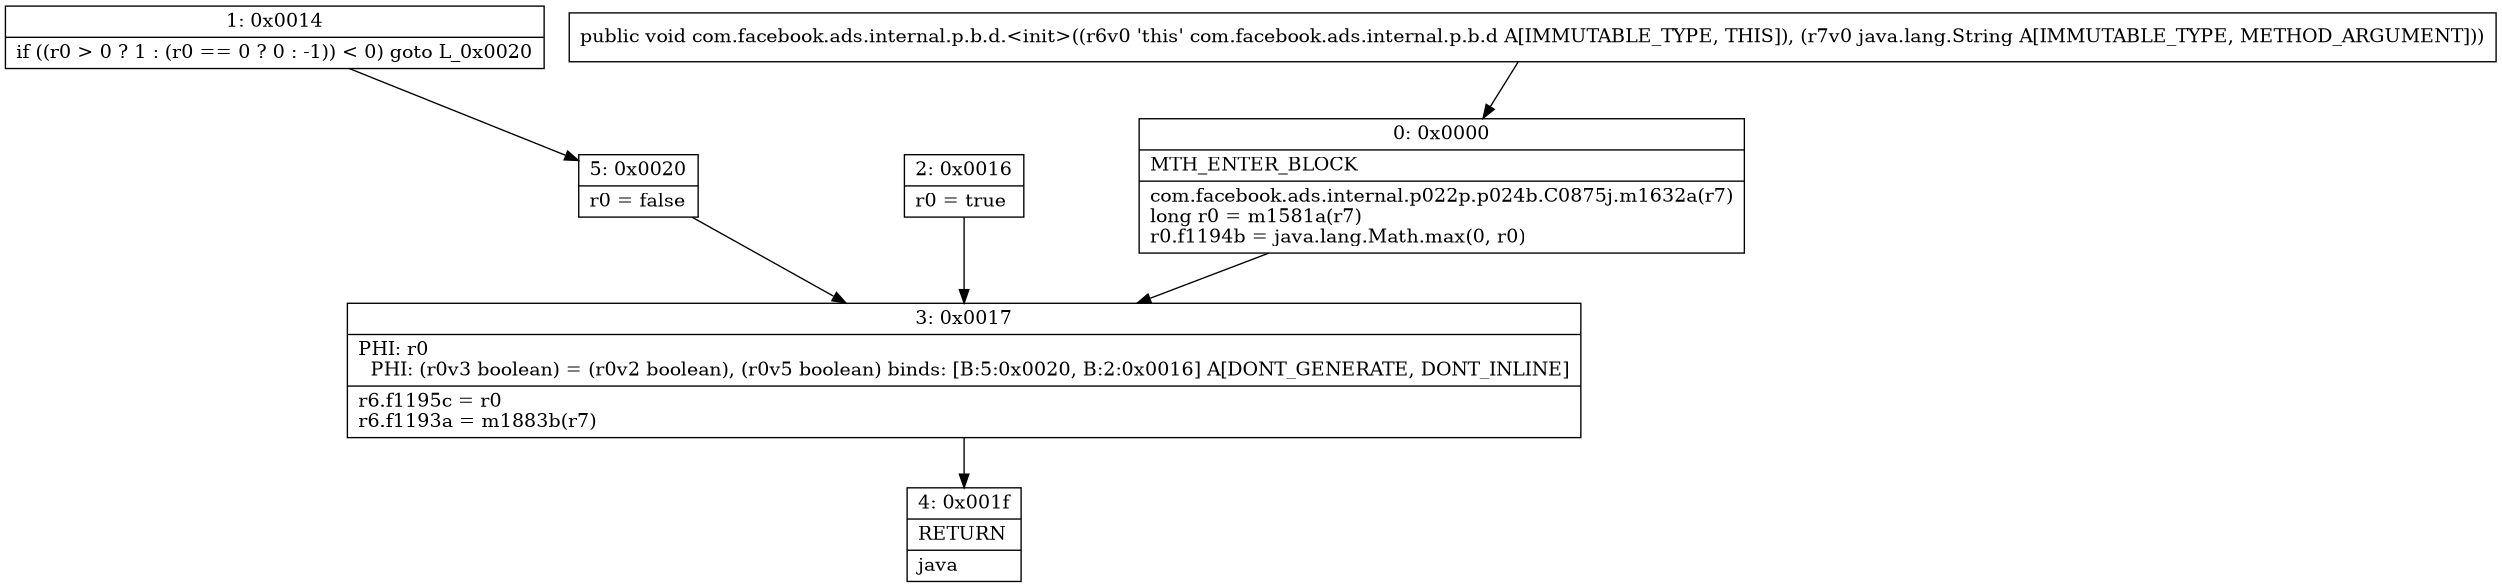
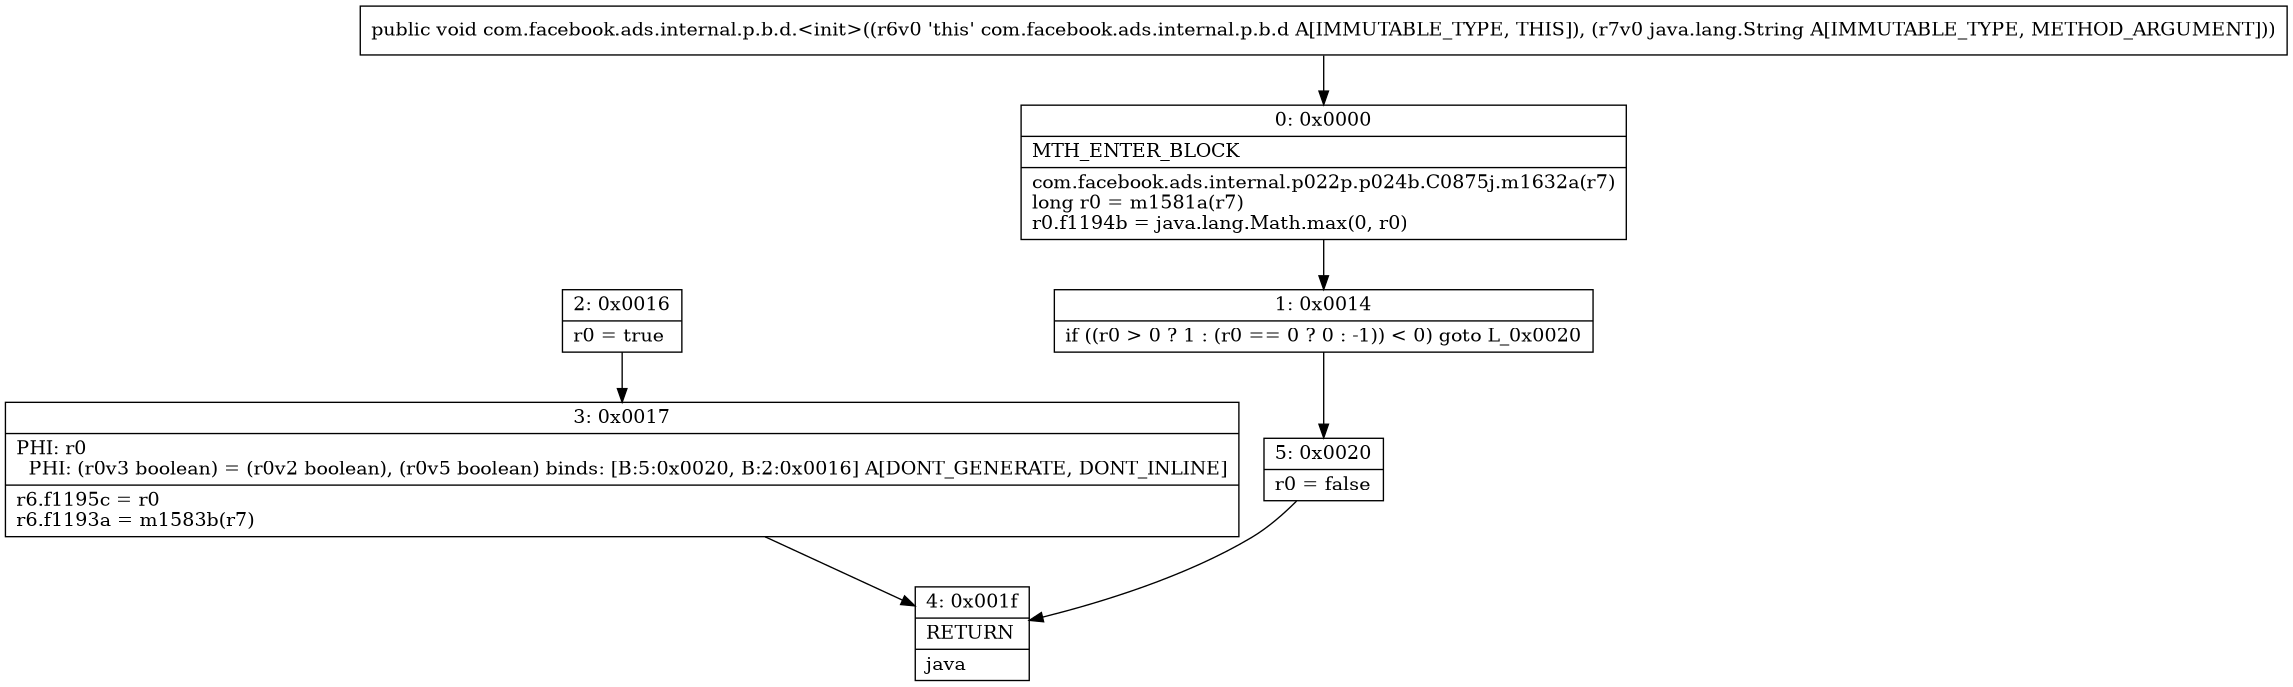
(763, 257) -> (1177, 574)
(1209, 276) -> (1324, 258)
(478, 421) -> (136, 520)
